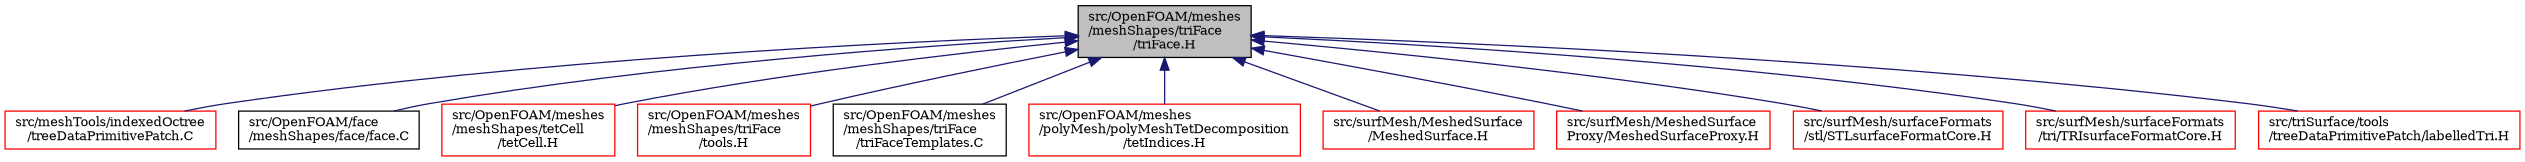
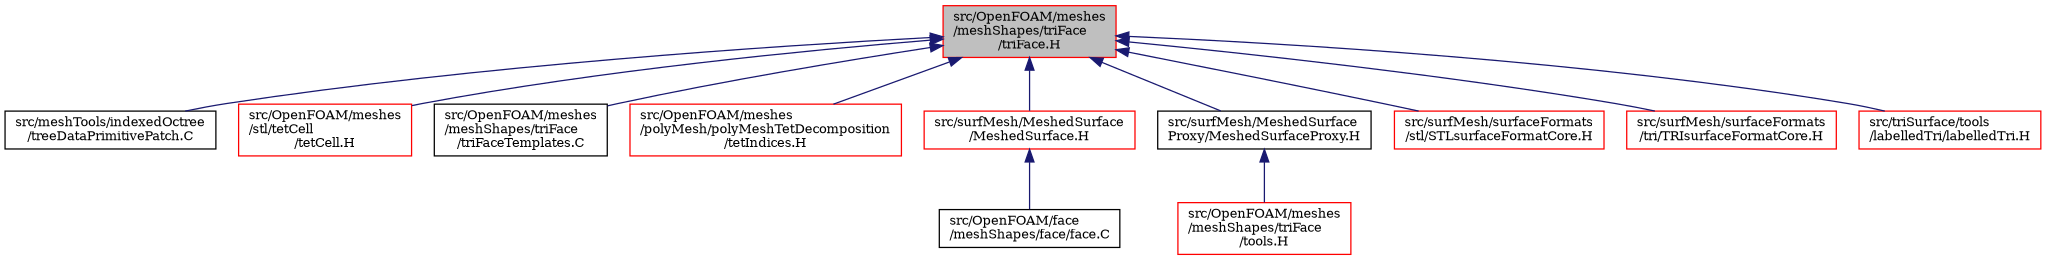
(1165, 32) -> (1030, 32)
(728, 64) -> (1030, 186)
(938, 78) -> (1264, 182)
(110, 130) -> (110, 130)
(528, 130) -> (325, 130)
(1663, 130) -> (1264, 130)
(2389, 130) -> (1950, 130)
